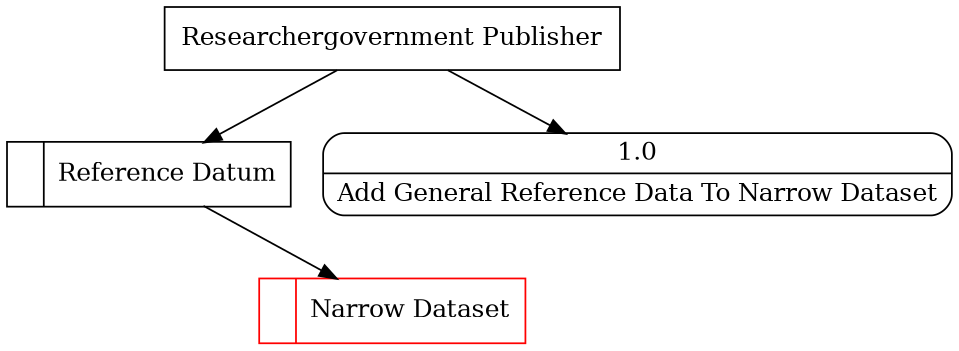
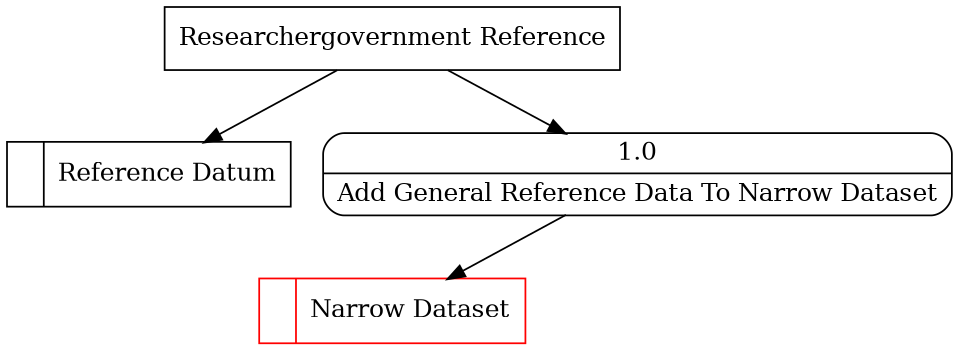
(392, 39) -> (392, 39)
(262, 238) -> (514, 243)
